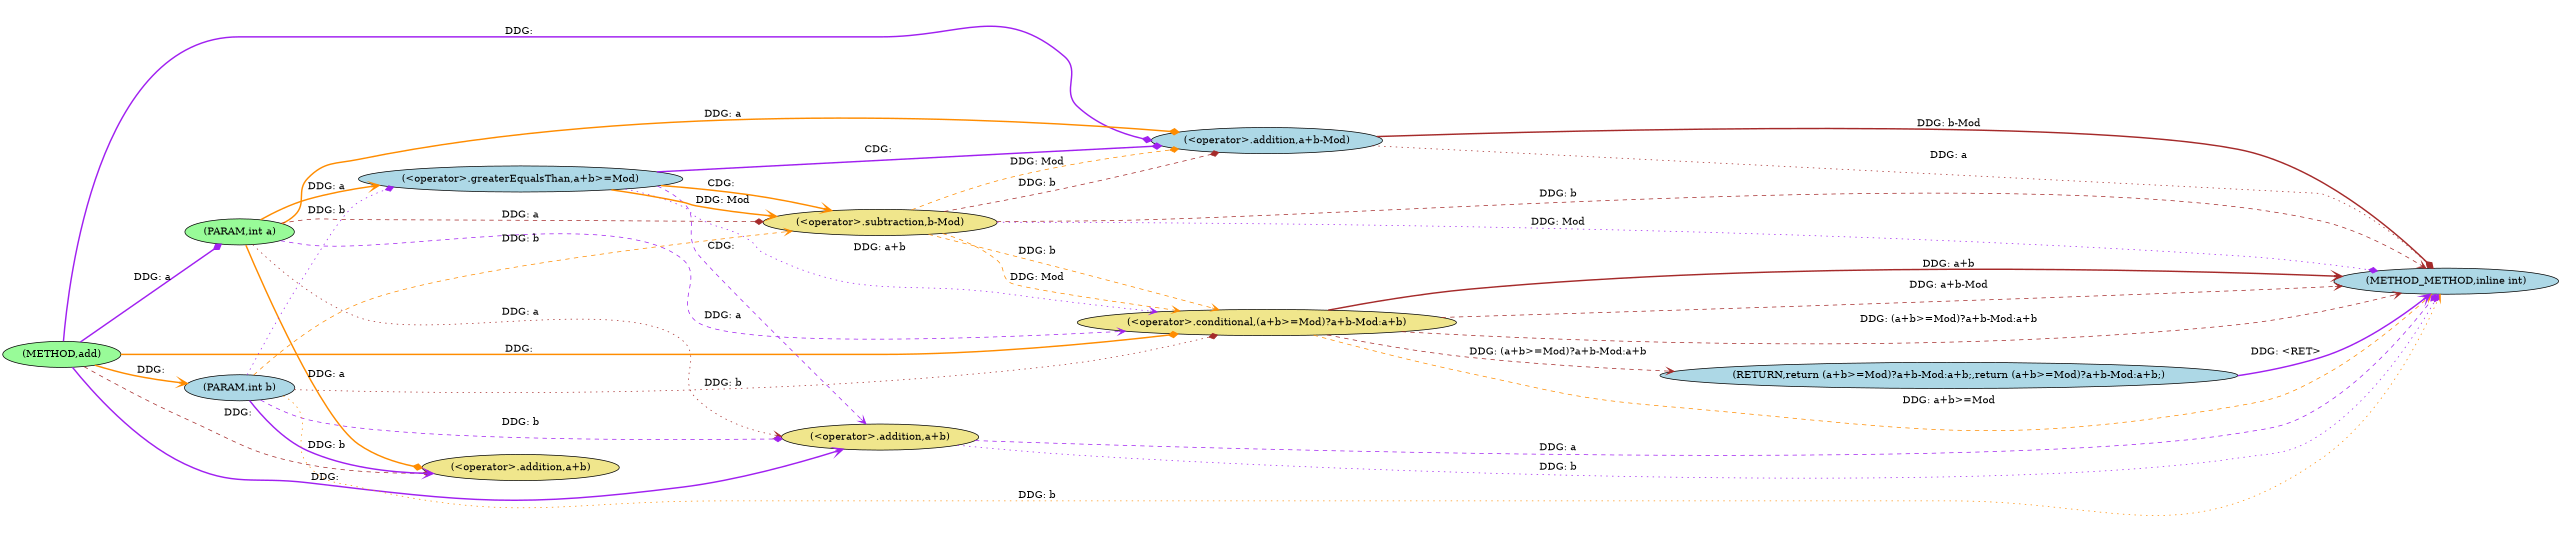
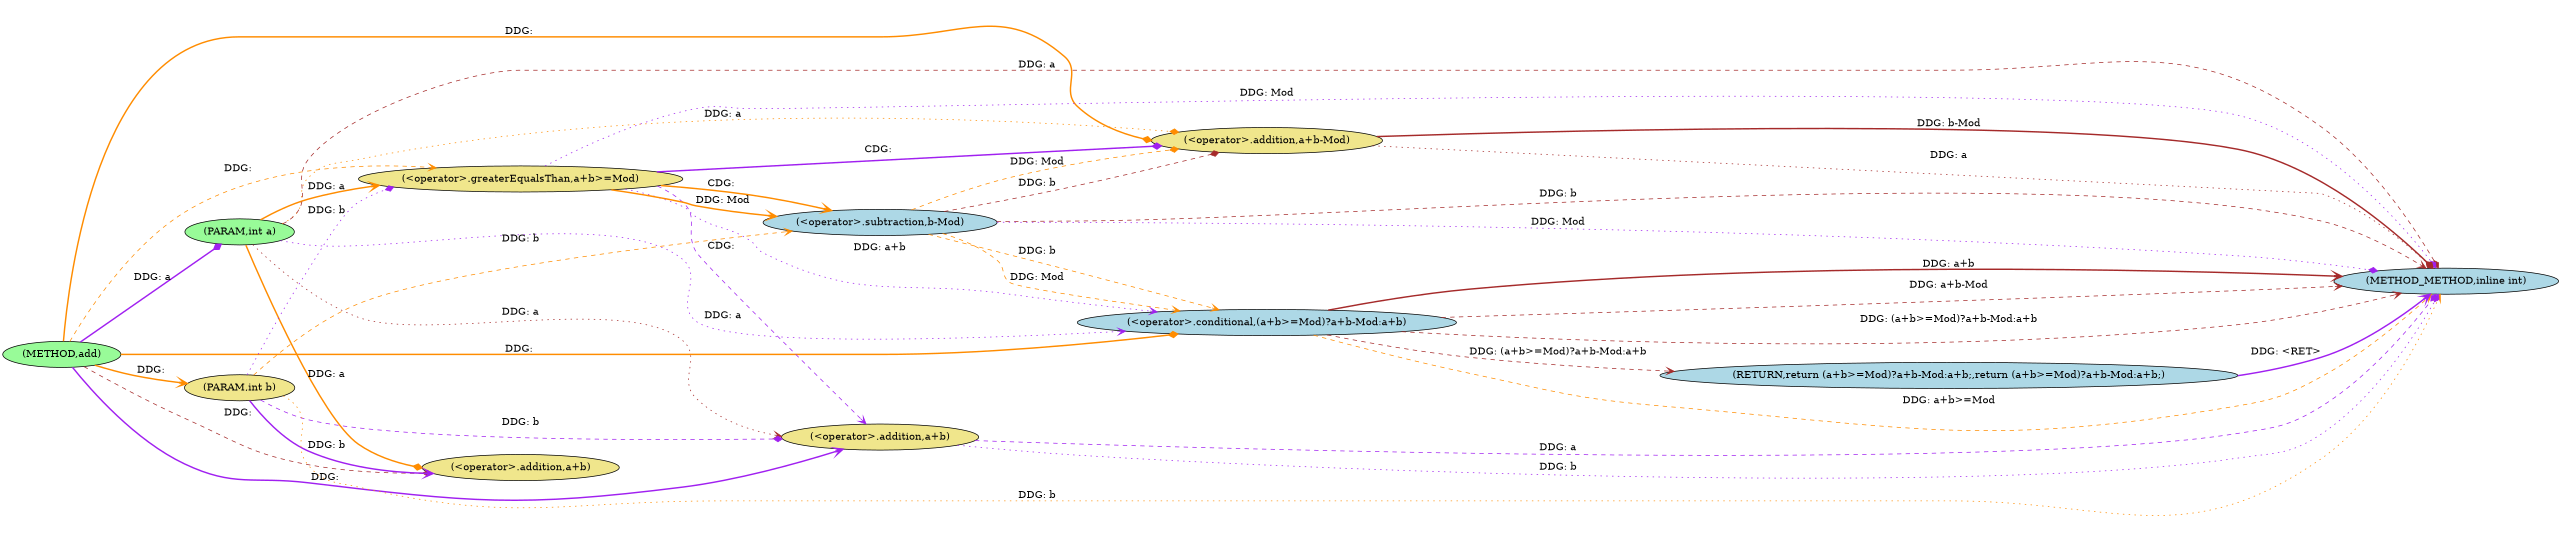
(529, 37) -> (529, 37)
none -> (1509, 97)
(708, 121) -> (708, 121)
(1267, 141) -> (1267, 141)
(521, 179) -> (521, 179)
none -> (219, 195)
(517, 220) -> (1362, 70)
(880, 222) -> (880, 222)
(688, 299) -> (688, 299)
(1267, 323) -> (1267, 323)
(240, 388) -> (240, 388)
(753, 388) -> none
